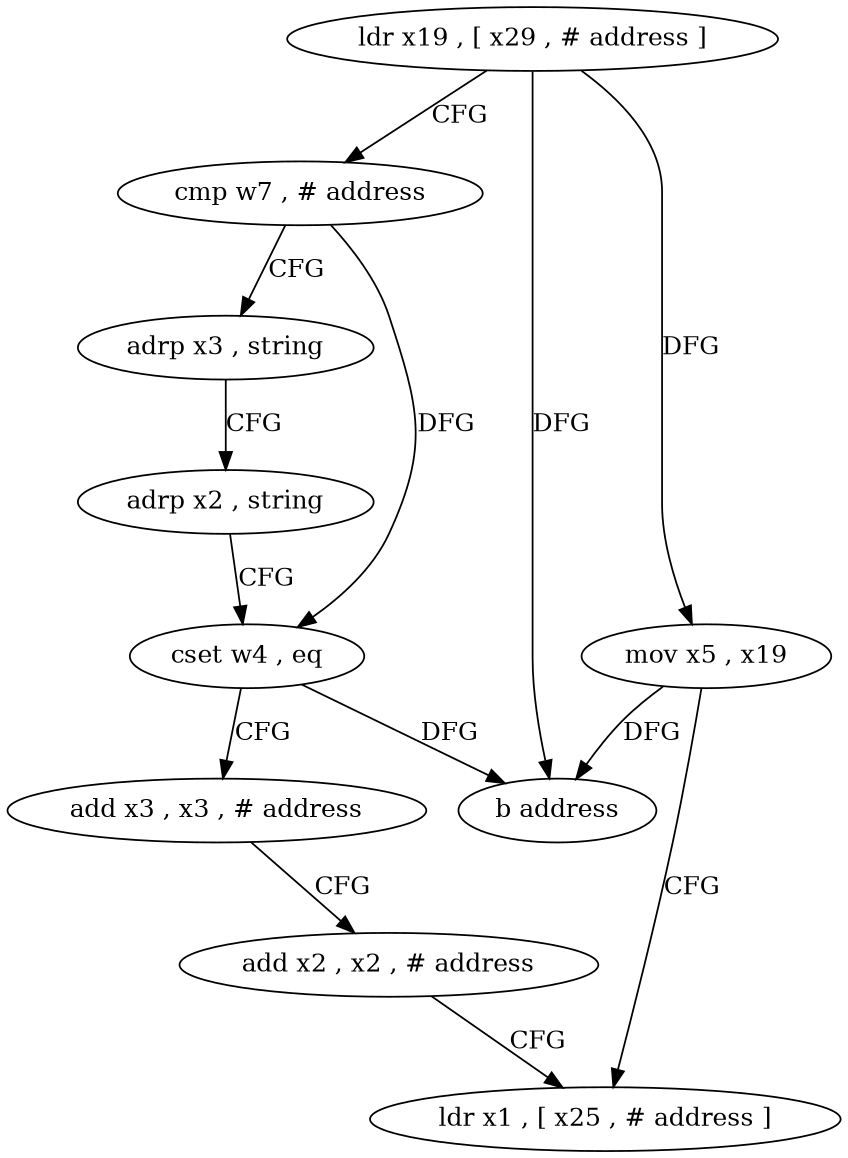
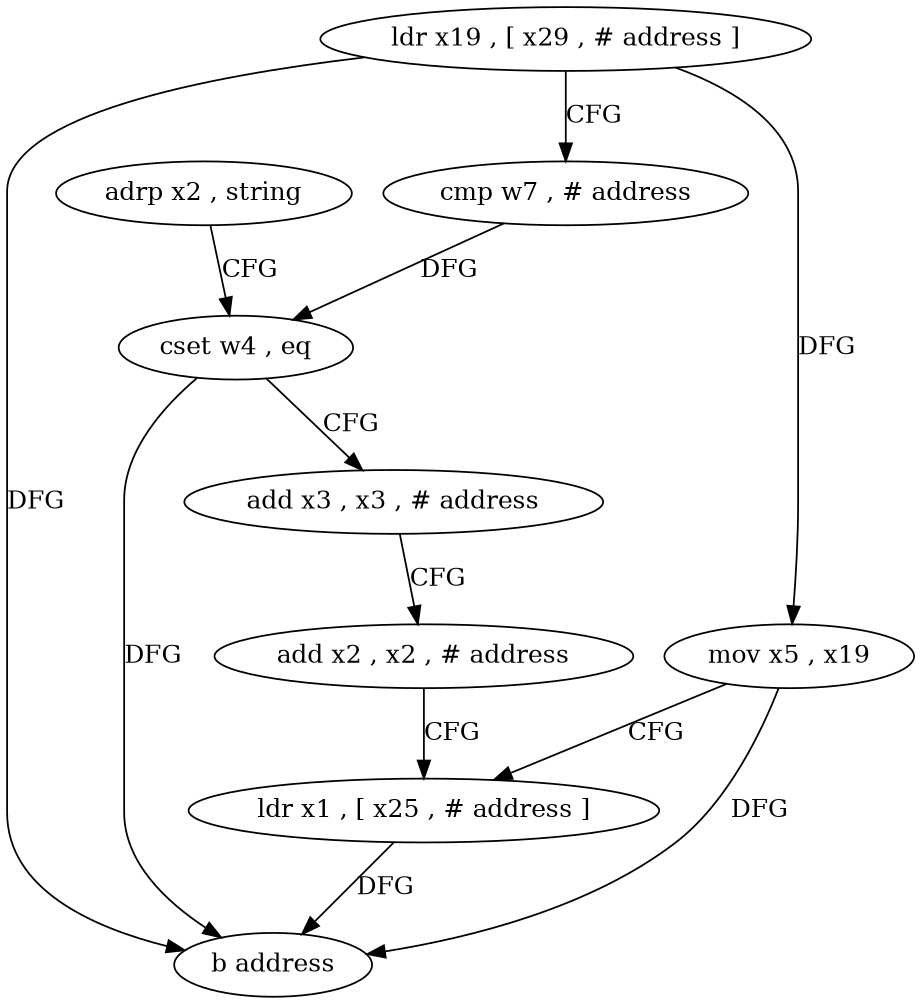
(226, 348) -> none
none -> (354, 882)
